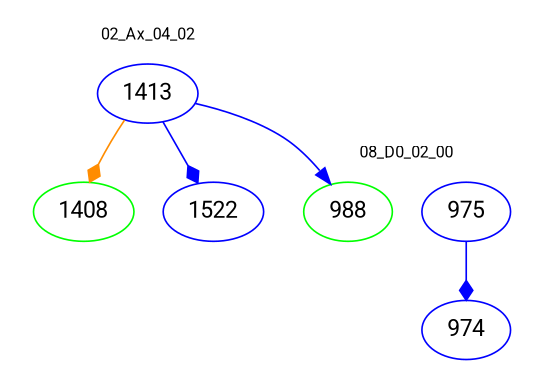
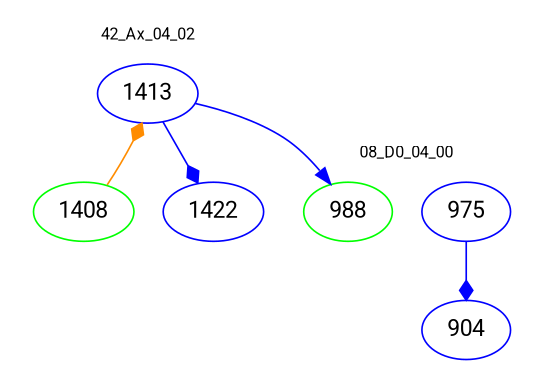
(149, 35) -> (149, 35)
(111, 142) -> (121, 163)
(407, 153) -> (407, 153)
(213, 212) -> (213, 212)
(466, 330) -> (466, 330)
